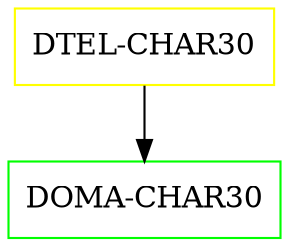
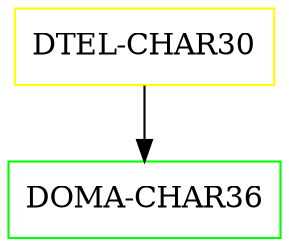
(144, 200) -> (144, 200)
